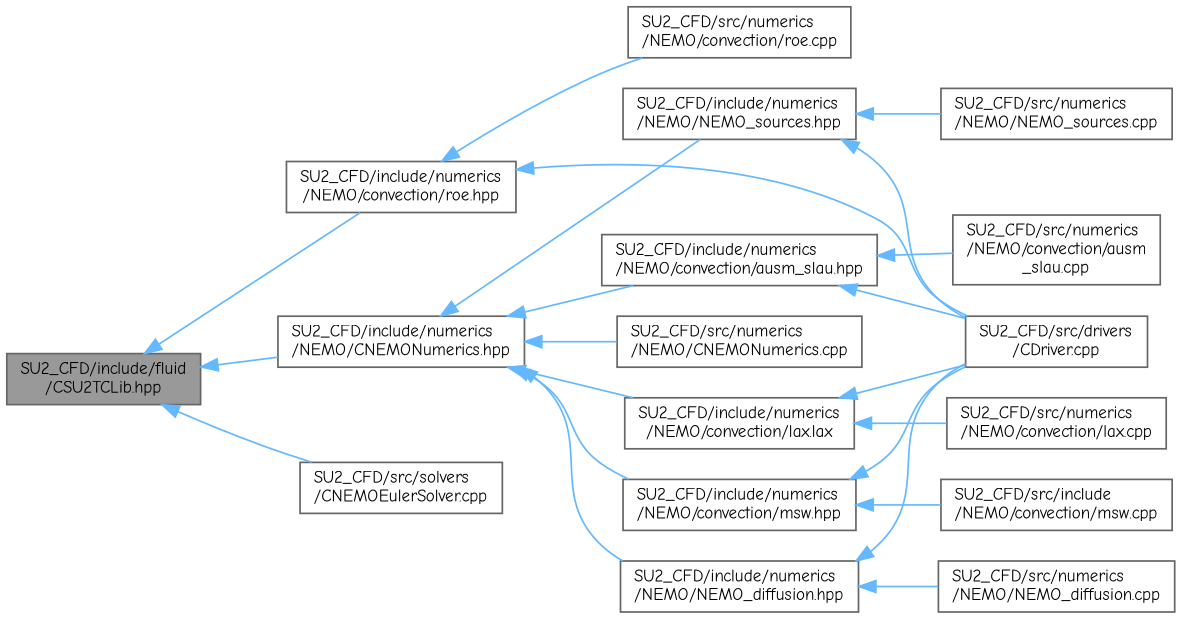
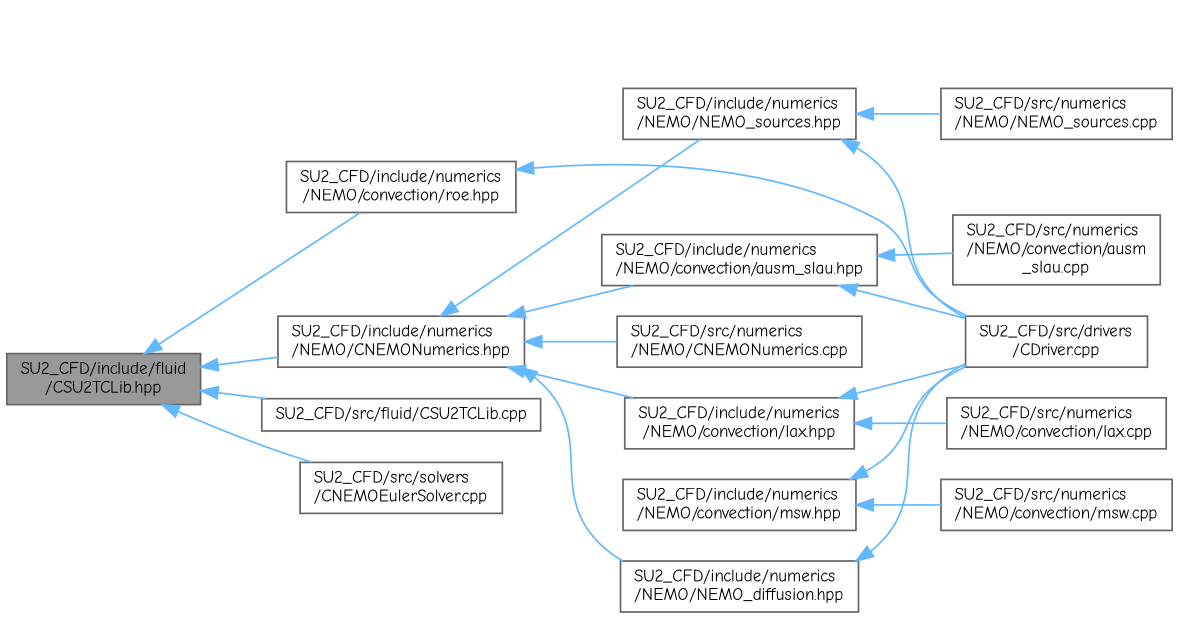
(740, 32) -> none
none -> (401, 415)
(740, 423) -> (740, 423)
(580, 441) -> none
(1057, 505) -> (1057, 505)
(1057, 587) -> none
